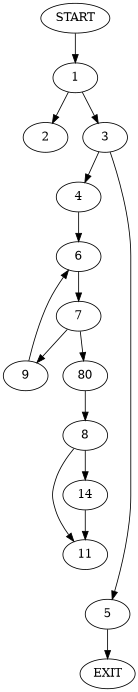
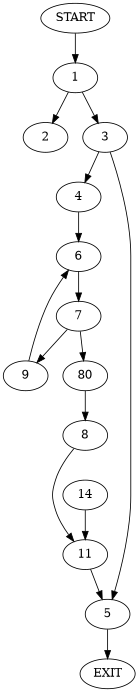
(85, 461) -> none
none -> (95, 580)
